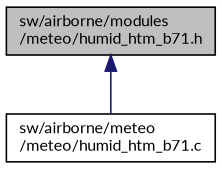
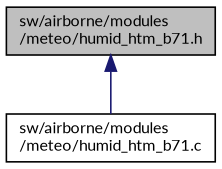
(111, 138) -> (111, 138)
